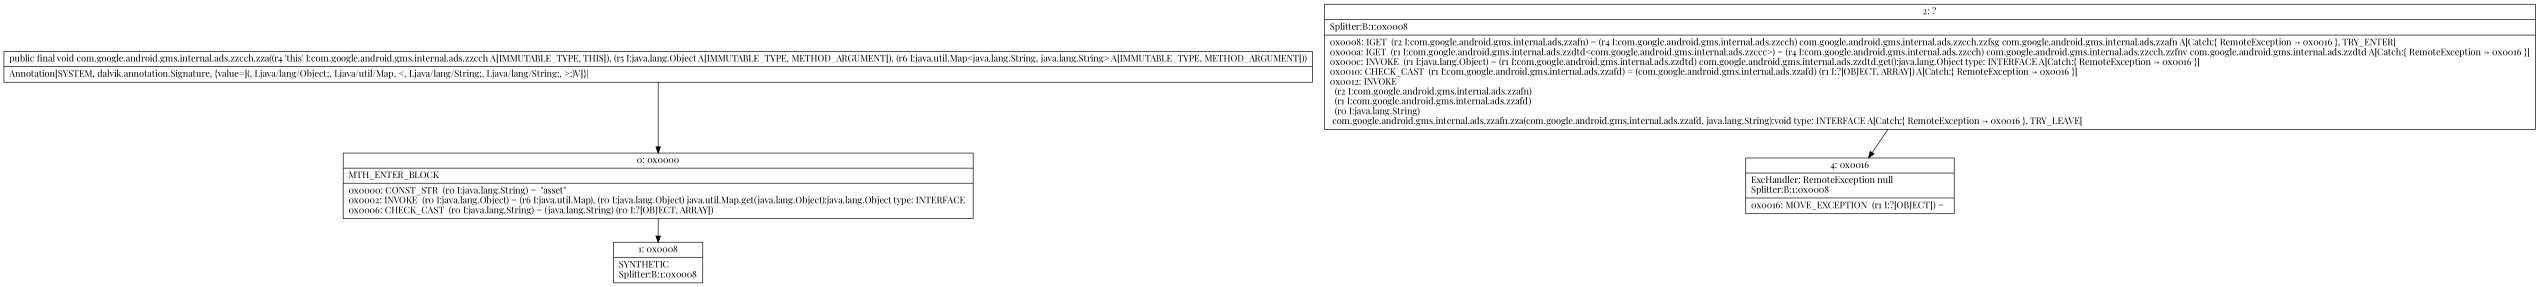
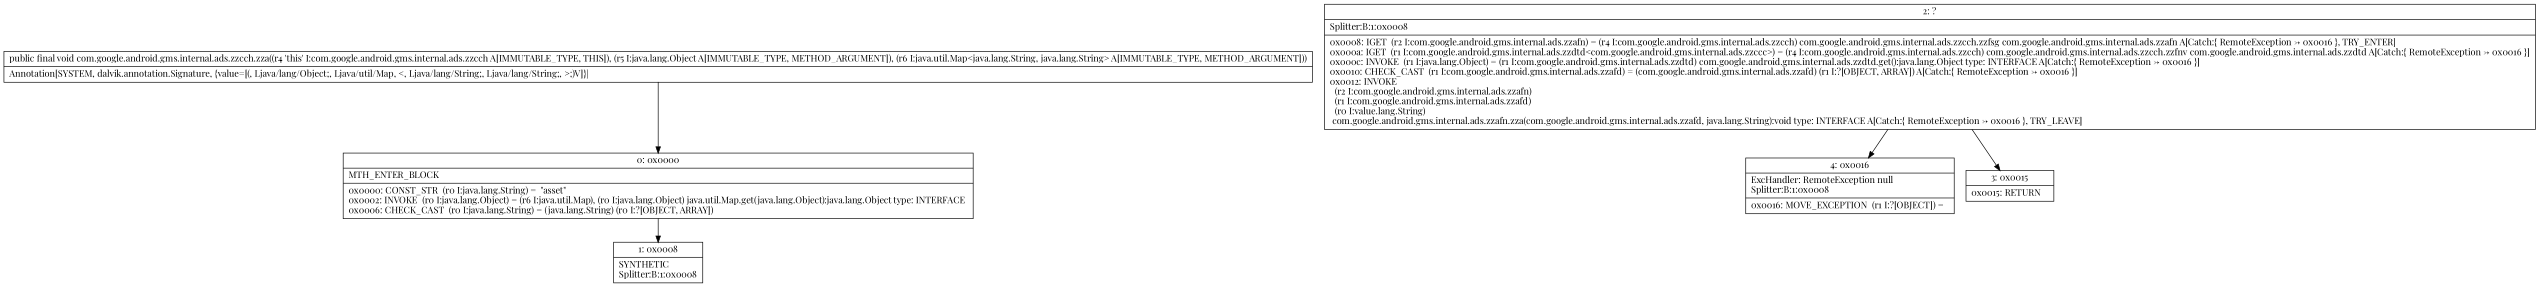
(1375, 111) -> (1378, 111)
none -> (2010, 186)
